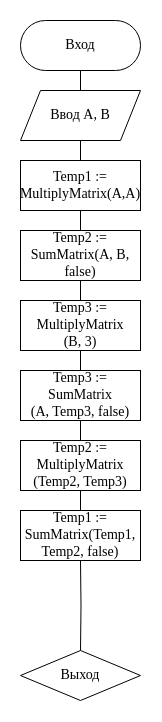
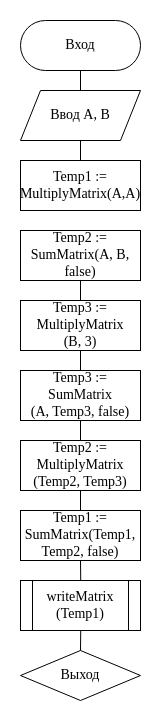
(81, 221) -> none
none -> (81, 606)
